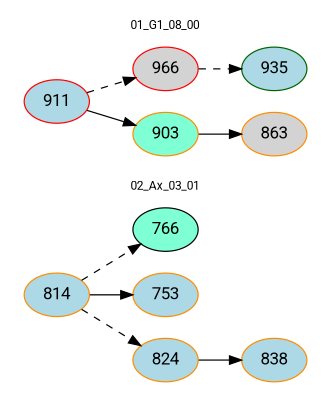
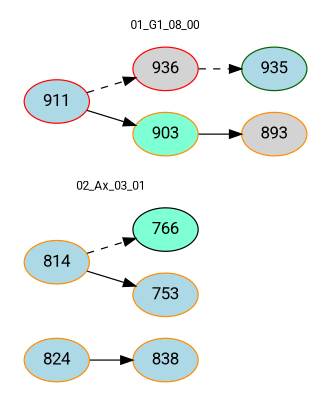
(166, 69) -> (166, 69)
(274, 134) -> (274, 134)
(106, 324) -> none
